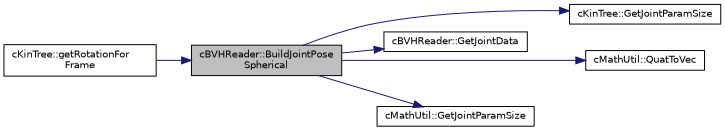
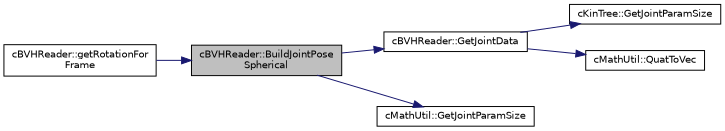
(429, 16) -> (545, 29)
(80, 60) -> (80, 60)
(459, 60) -> (552, 51)
